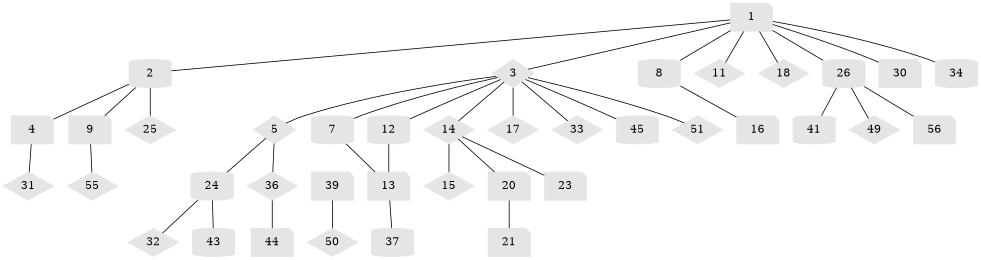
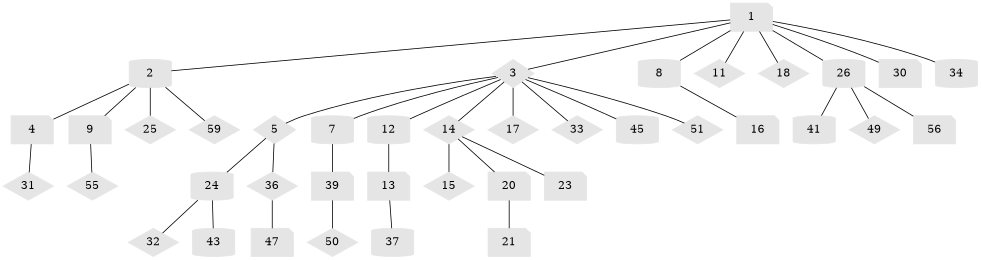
none -> (214, 130)
(361, 158) -> (332, 158)
(272, 242) -> (272, 242)
